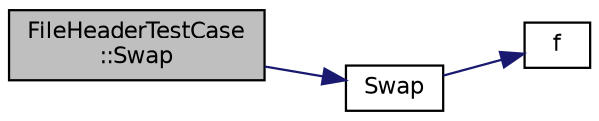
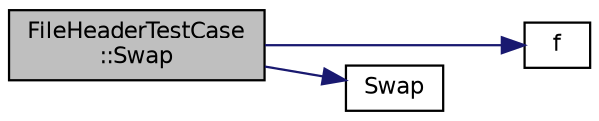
(472, 68) -> (383, 45)
